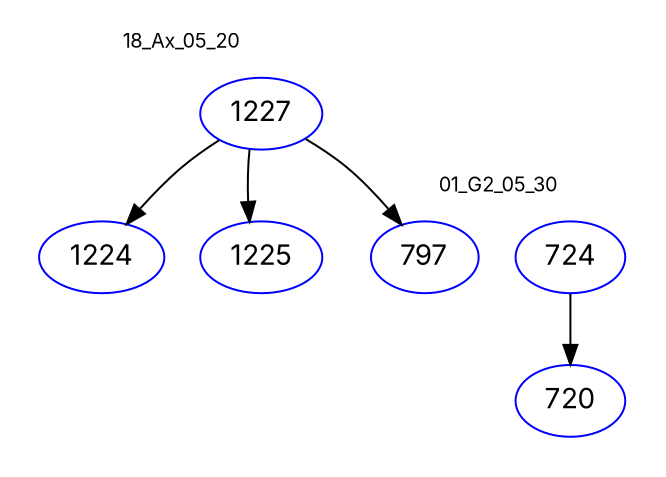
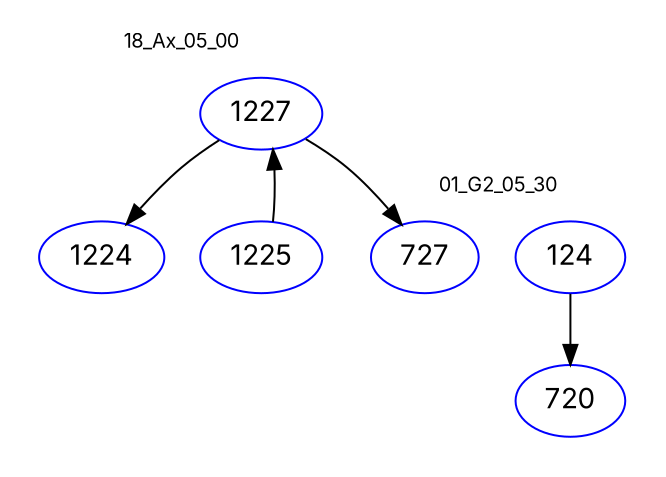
(181, 43) -> (181, 43)
(248, 175) -> (275, 196)
(425, 257) -> (425, 257)
(570, 257) -> (570, 257)
